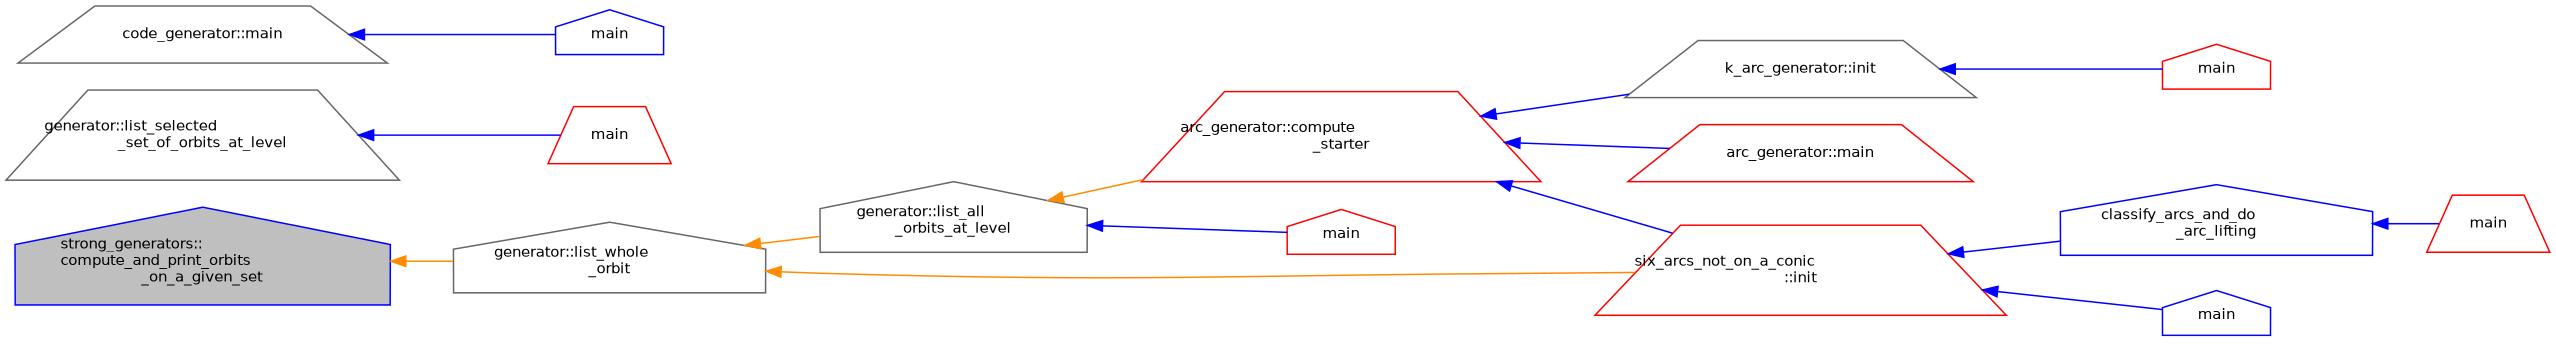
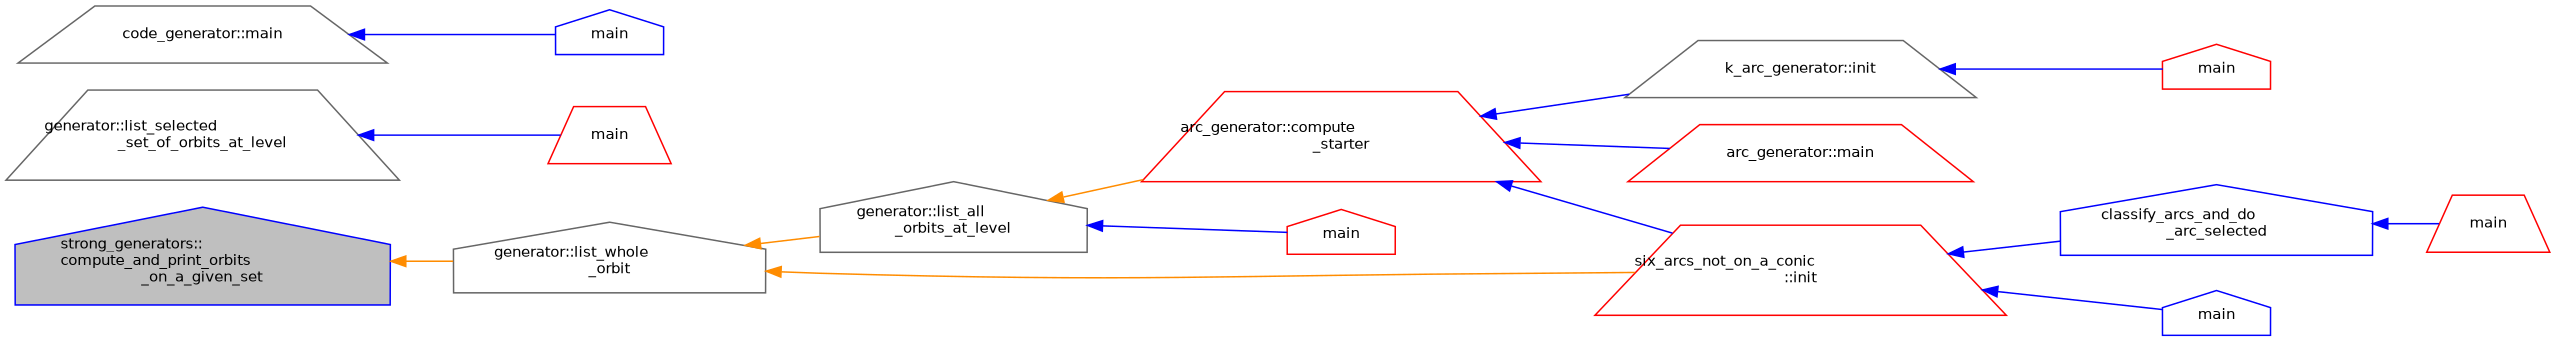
(2217, 224) -> (2217, 224)
